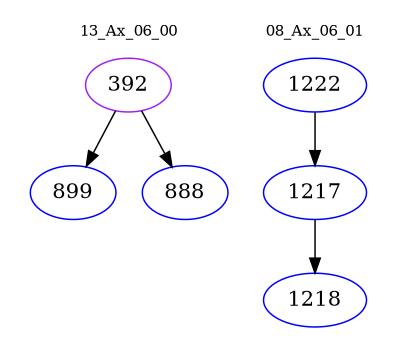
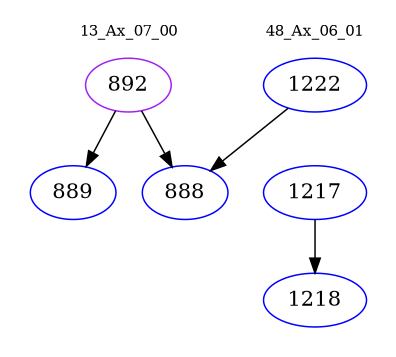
(129, 32) -> (129, 32)
(315, 32) -> (315, 32)
(128, 85) -> (128, 85)
(315, 132) -> (262, 129)
(73, 193) -> (73, 193)
